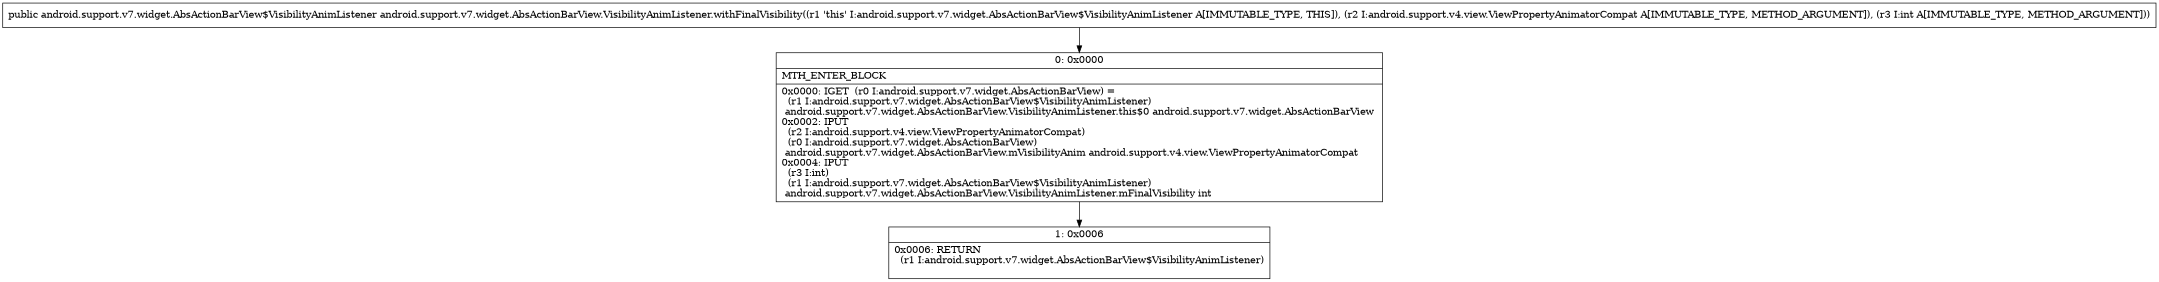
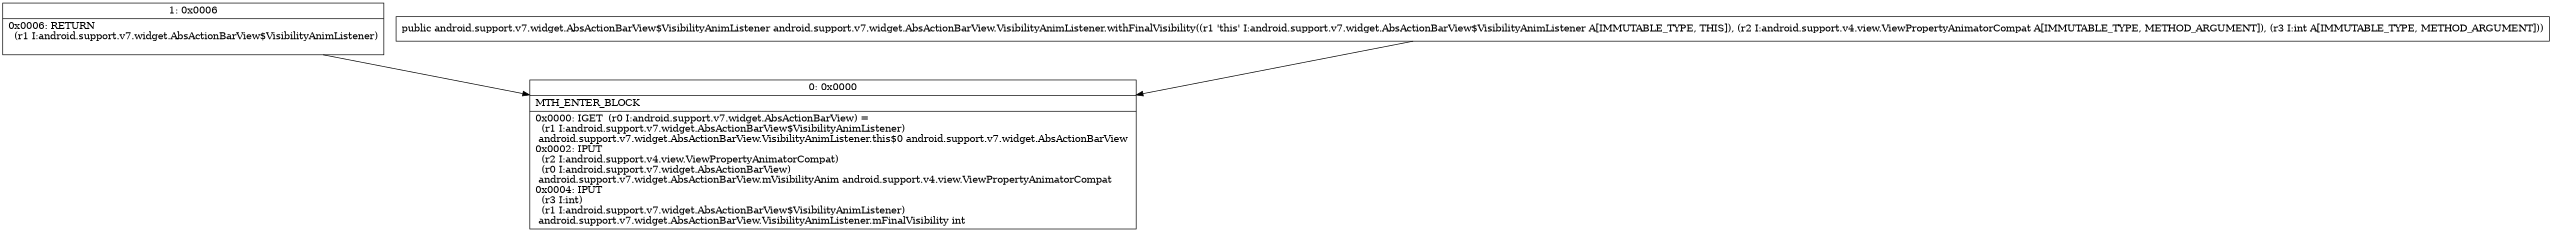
(1079, 211) -> (423, 74)
